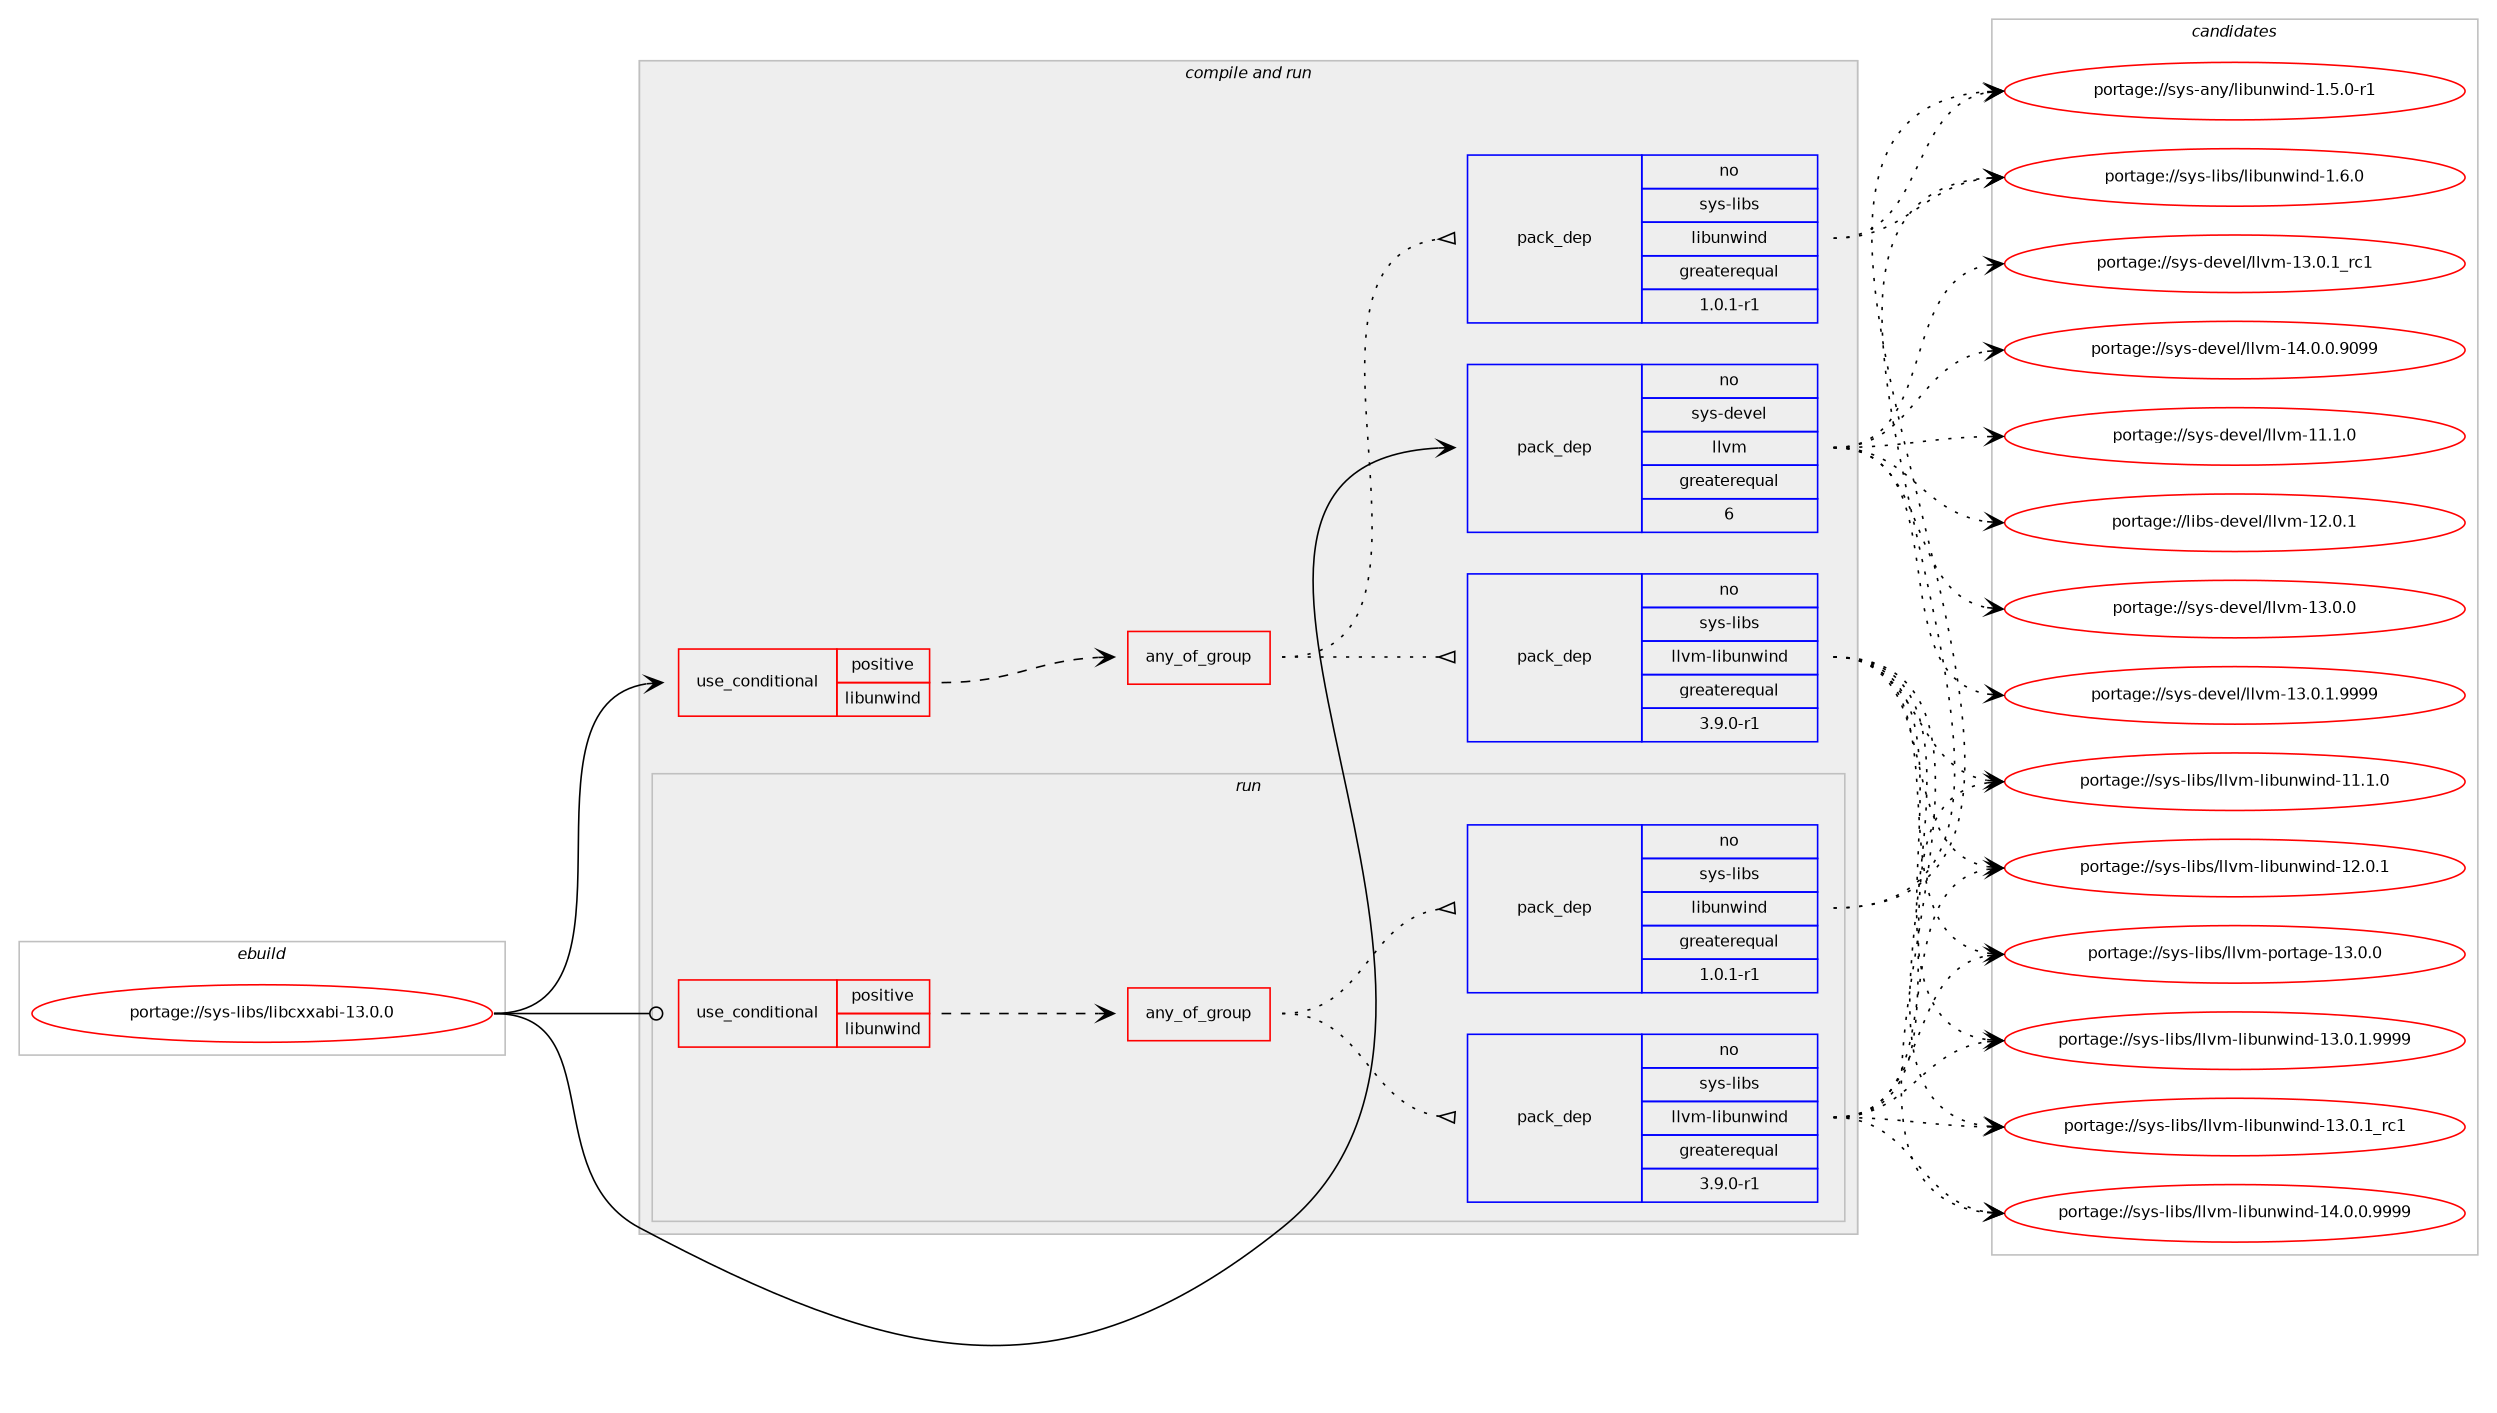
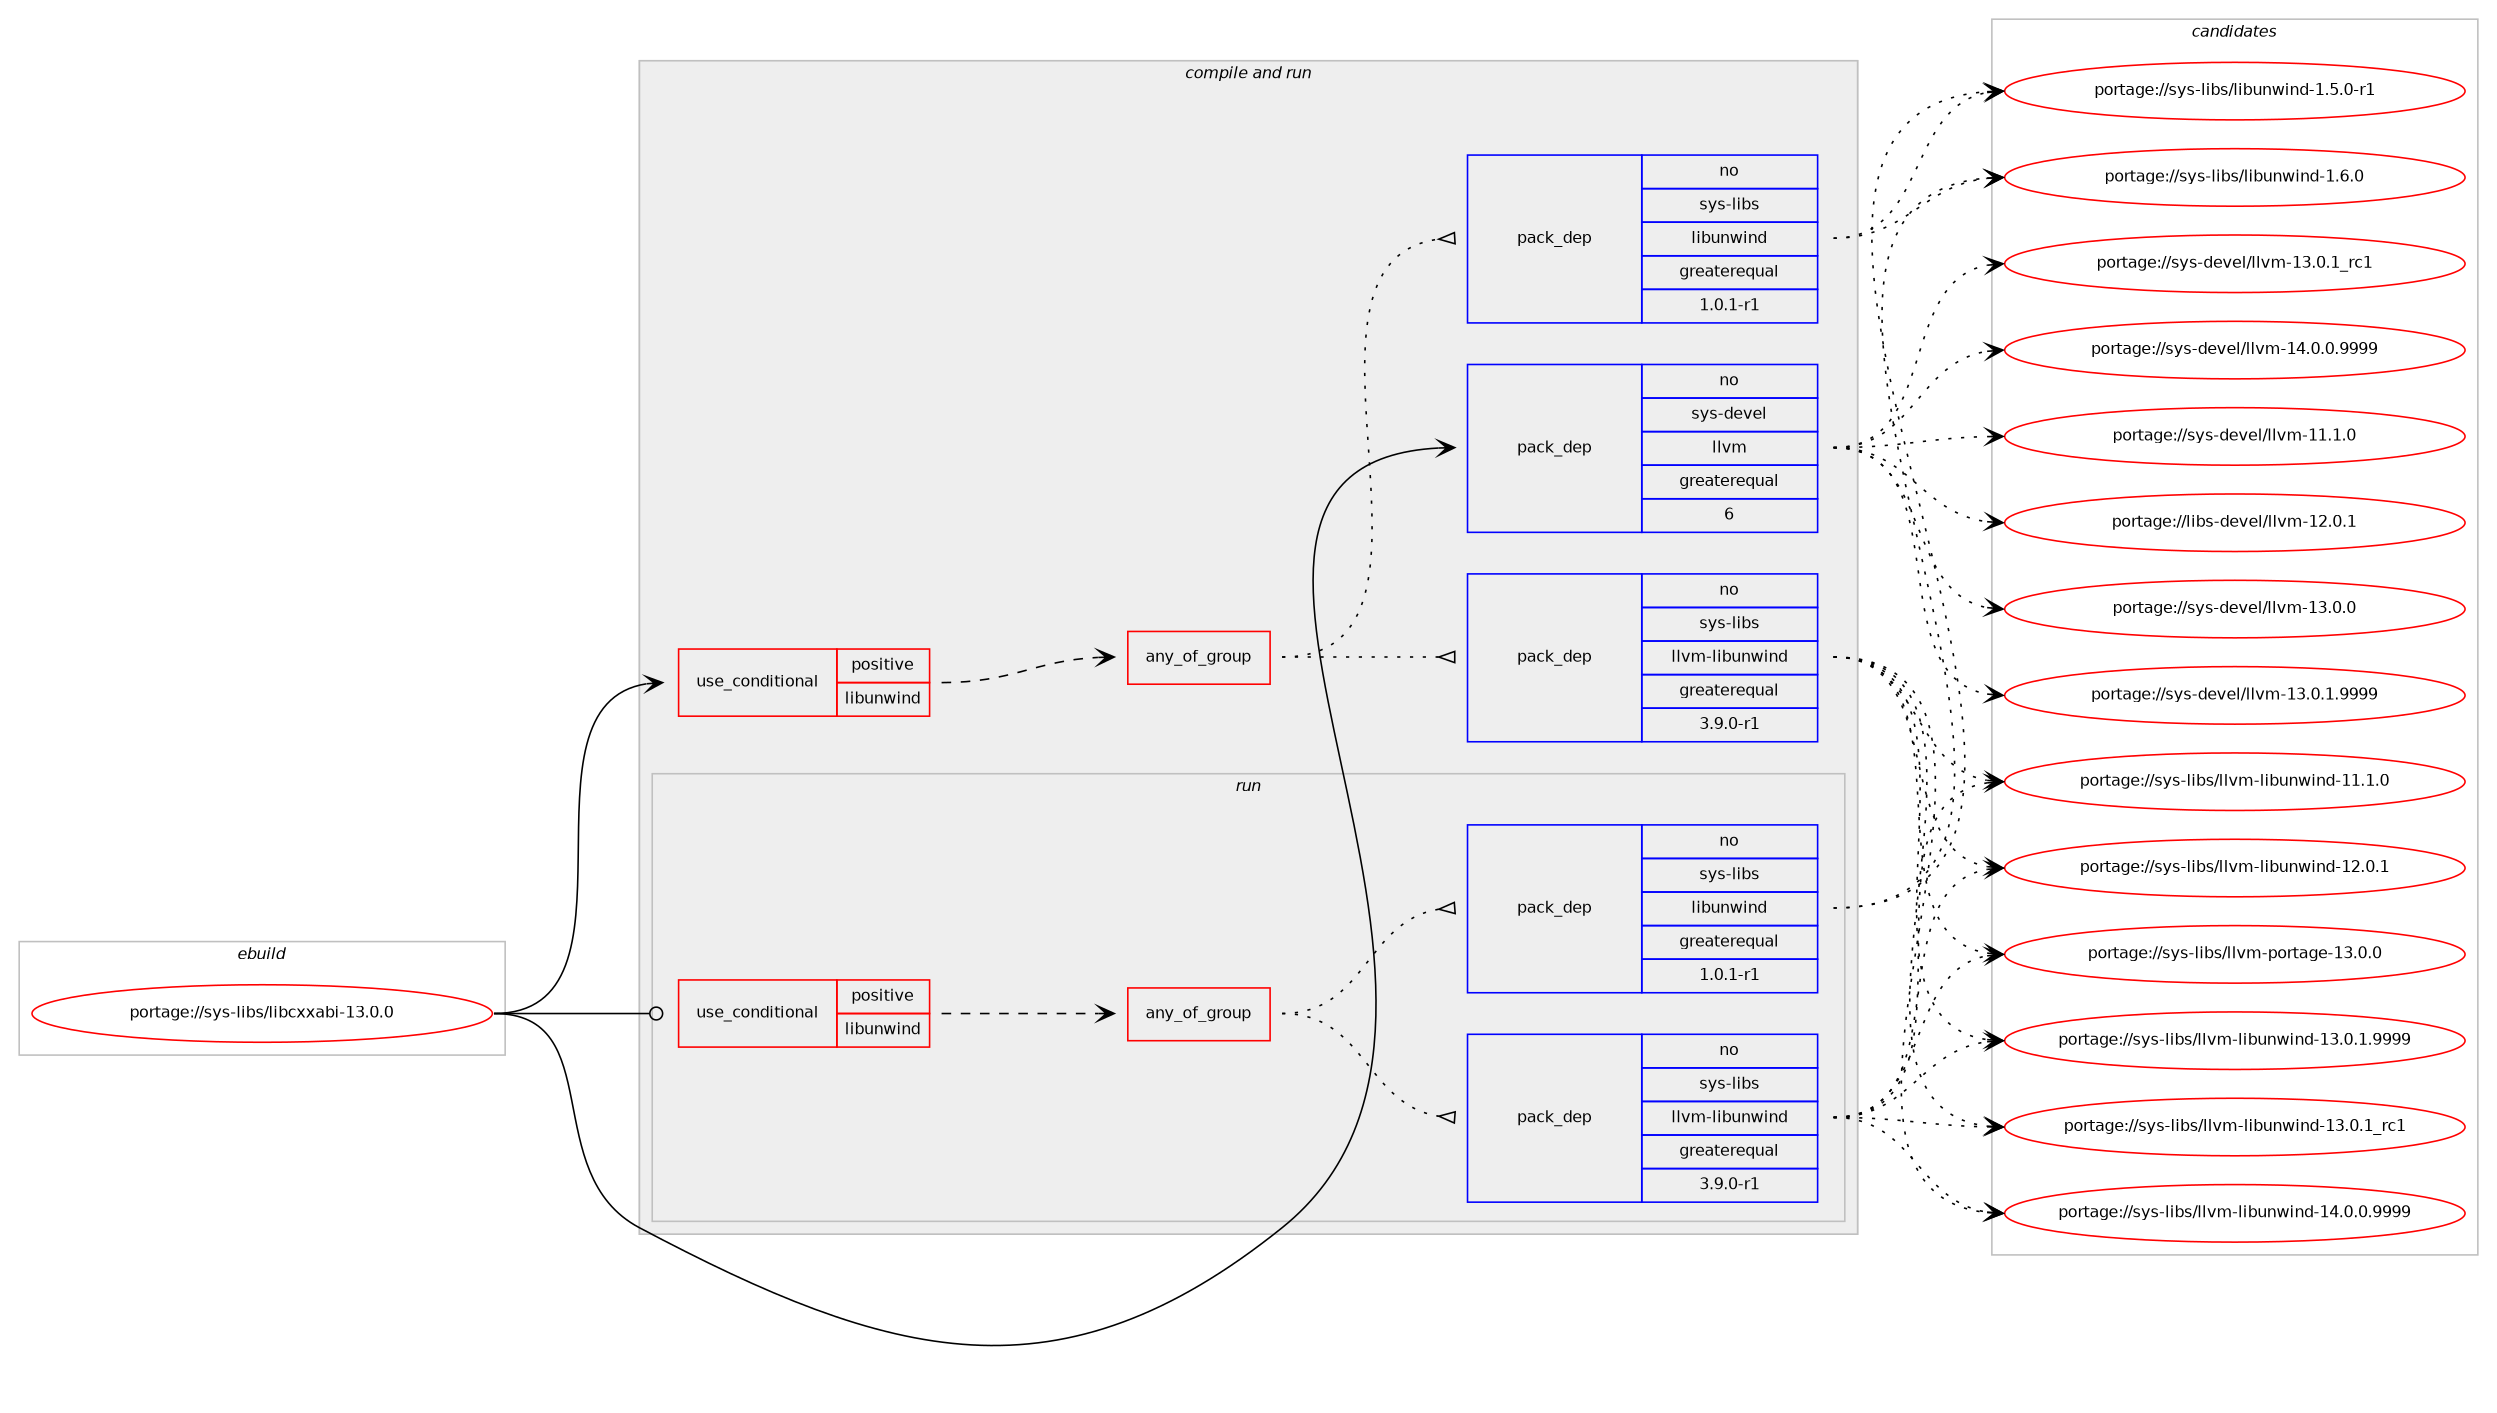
(2235, 91) -> (2235, 91)
(2235, 350) -> (2235, 350)
